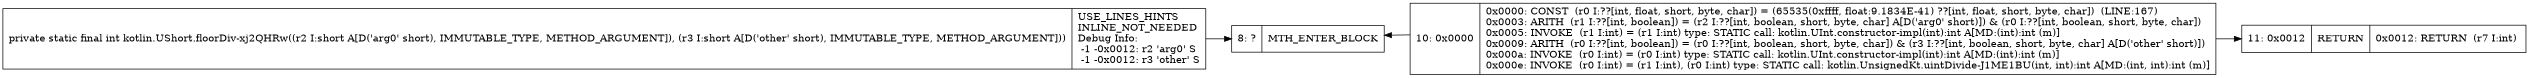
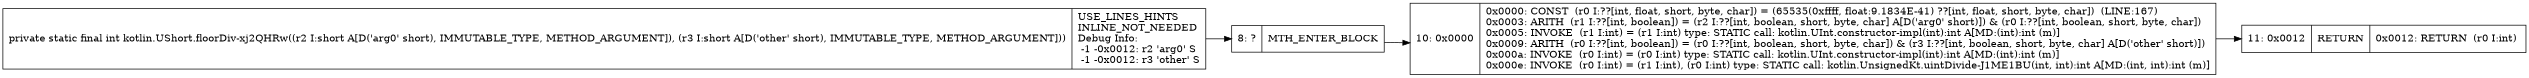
(1401, 35) -> (1394, 43)
(2448, 38) -> (2448, 38)
